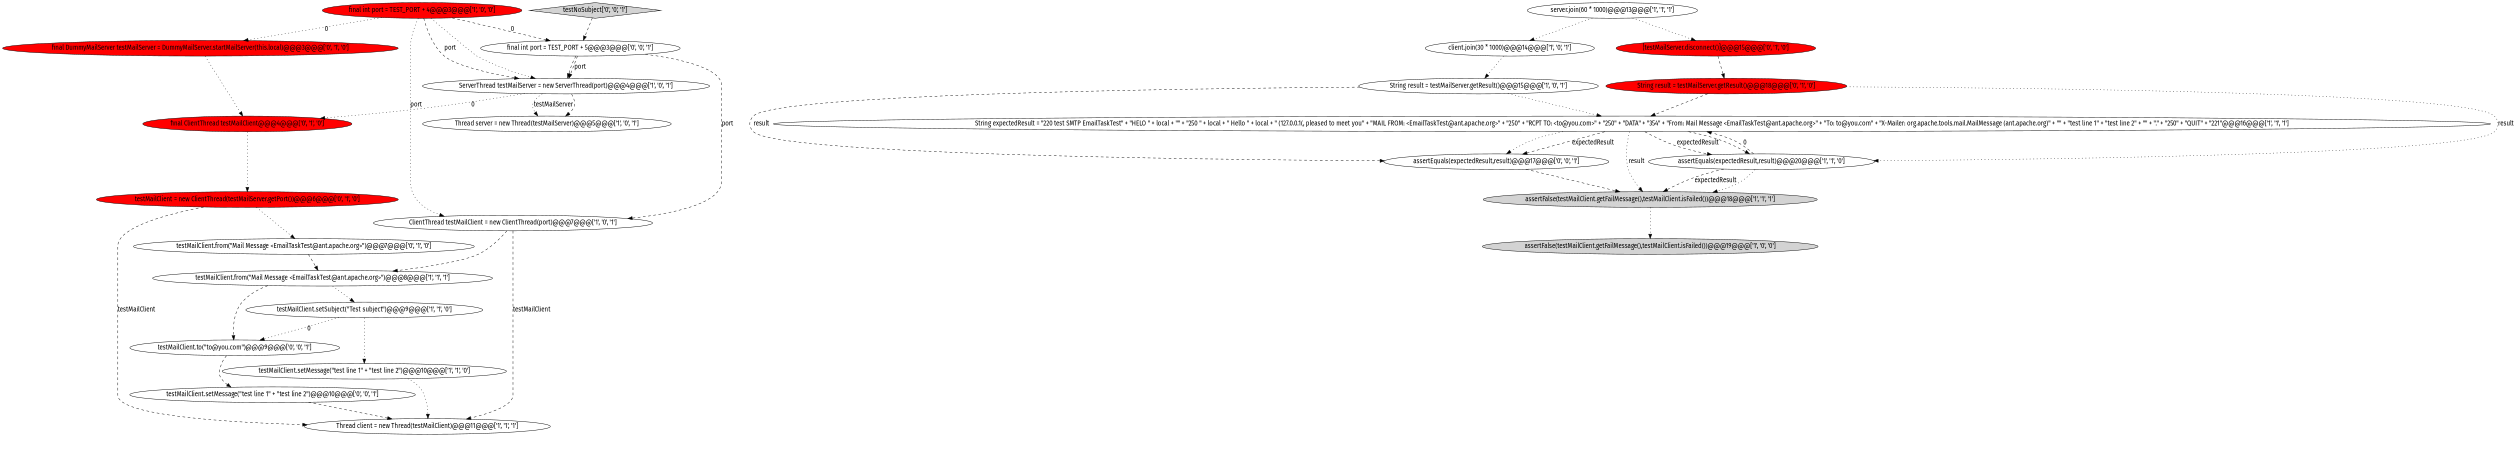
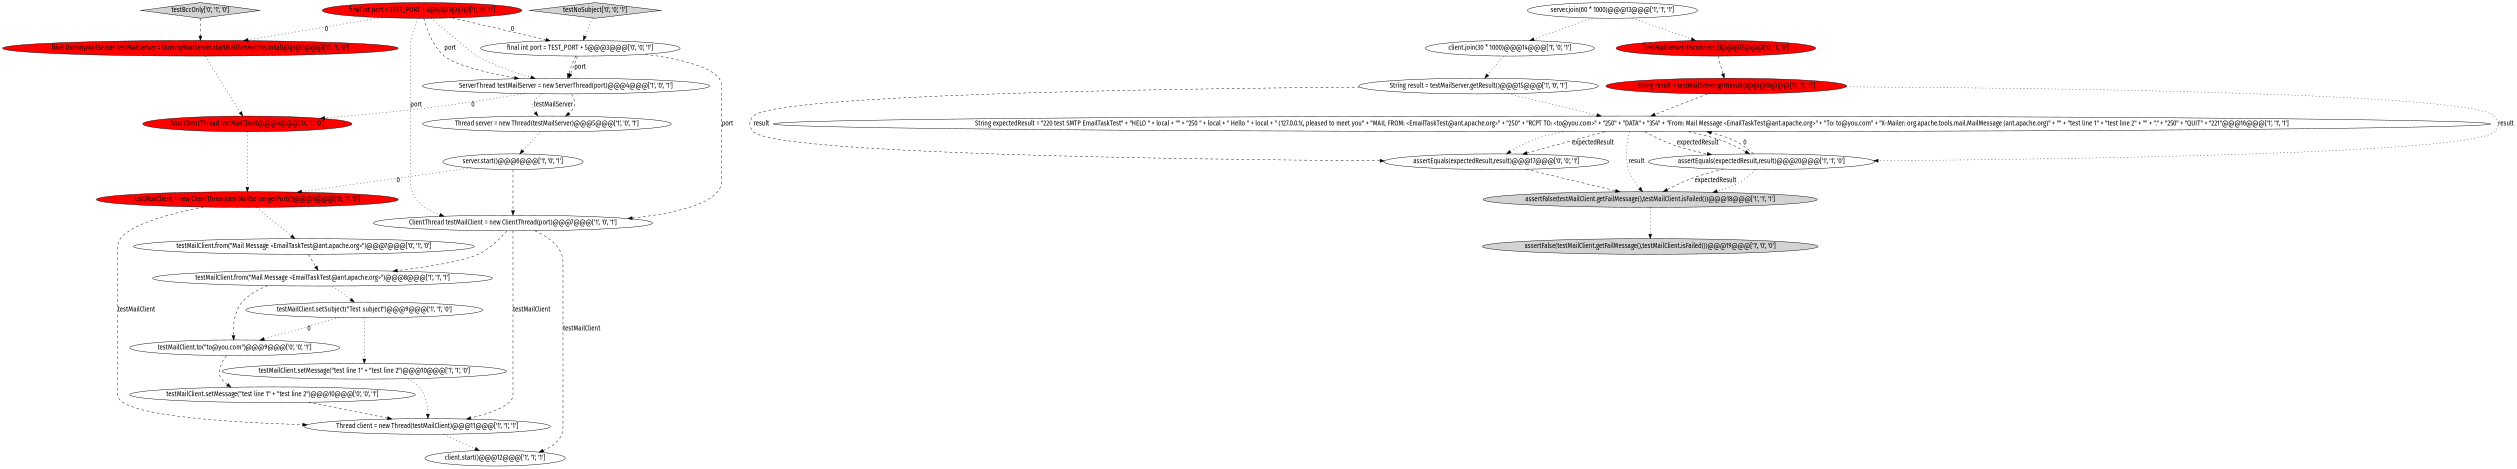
none -> (200, 10)
(589, 27) -> (589, 27)
none -> (513, 162)
none -> (495, 458)
